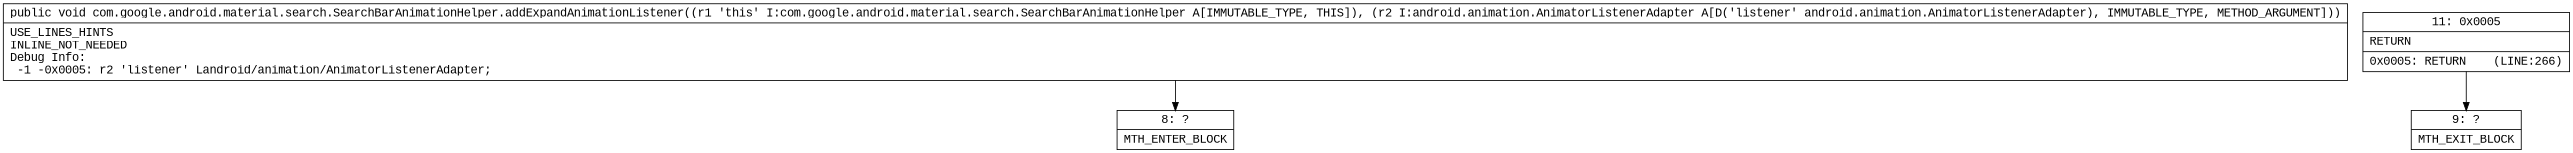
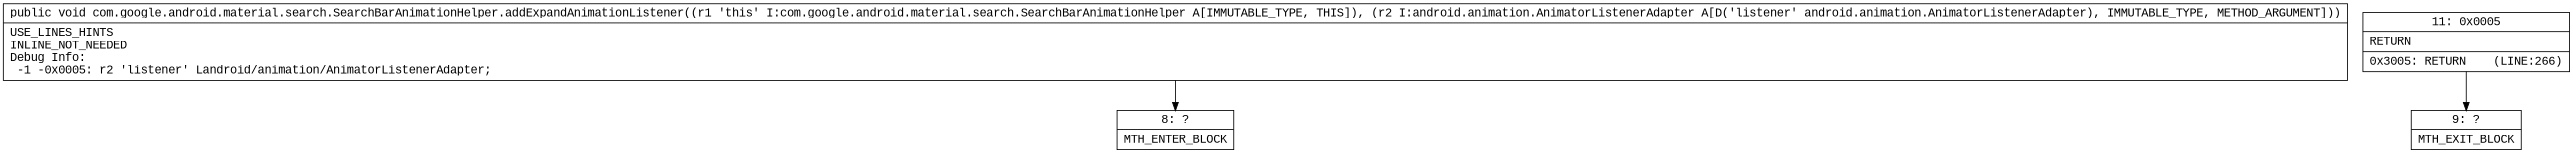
(2466, 61) -> (2466, 61)
